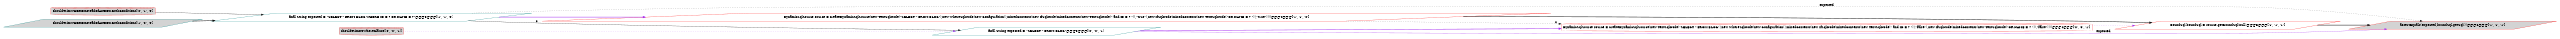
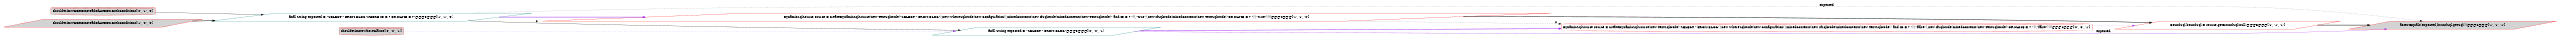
(103, 23) -> (103, 23)
